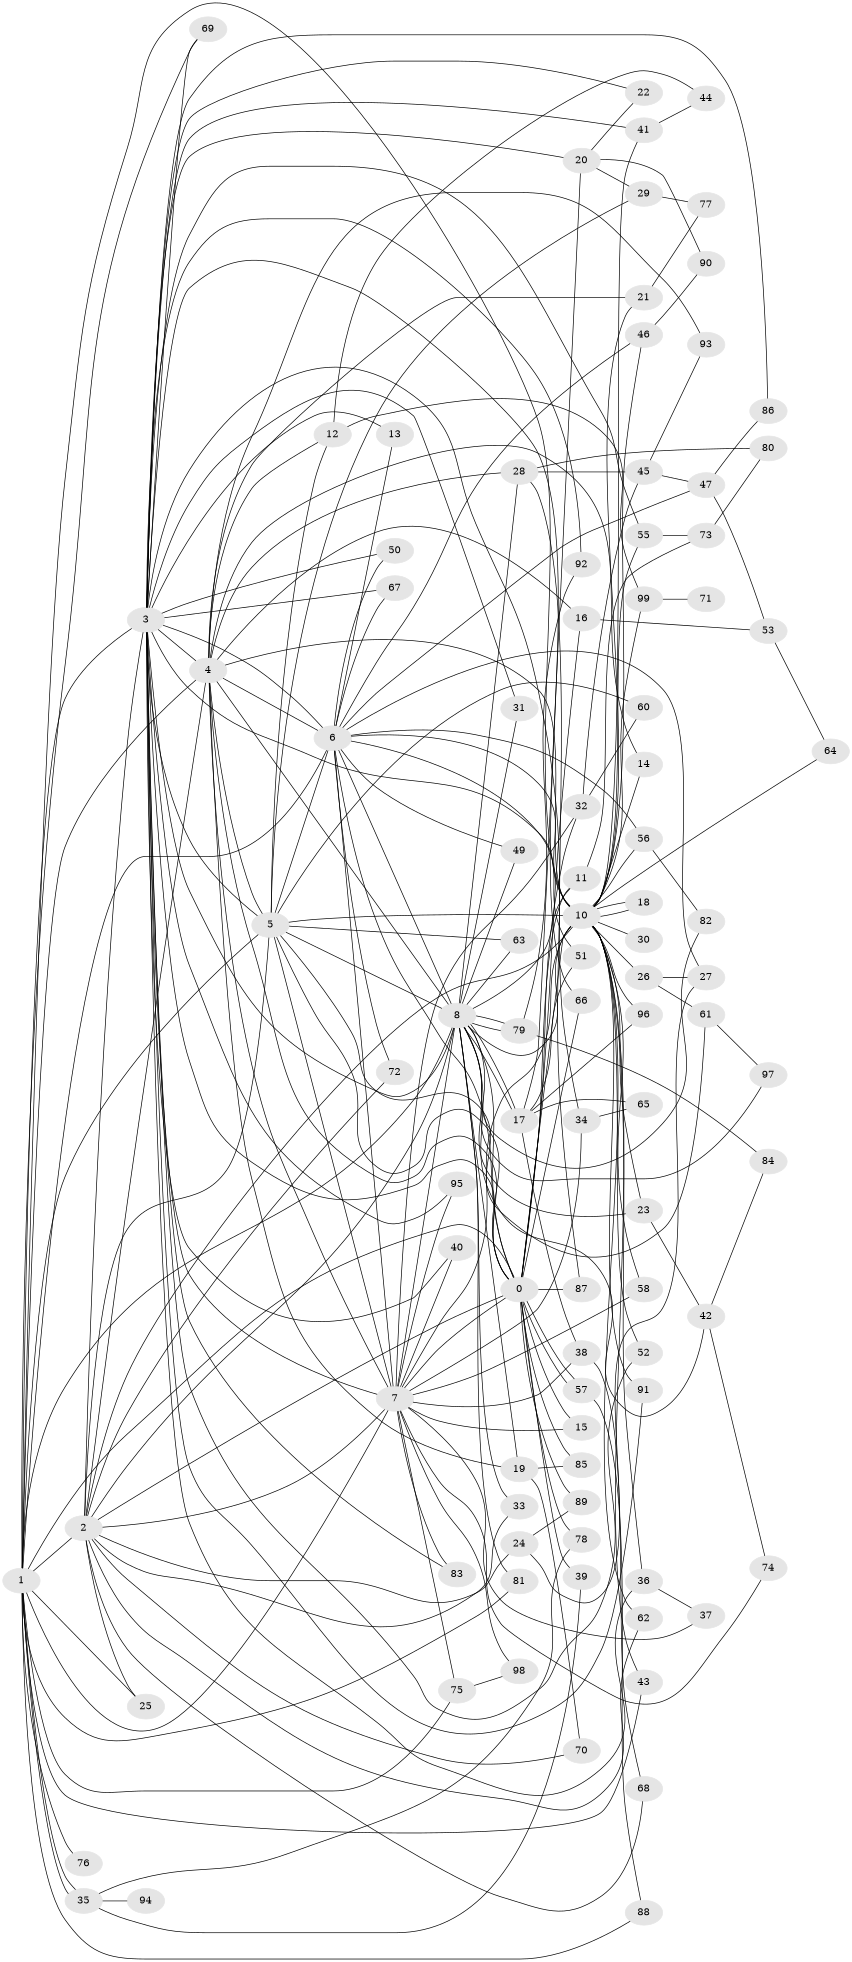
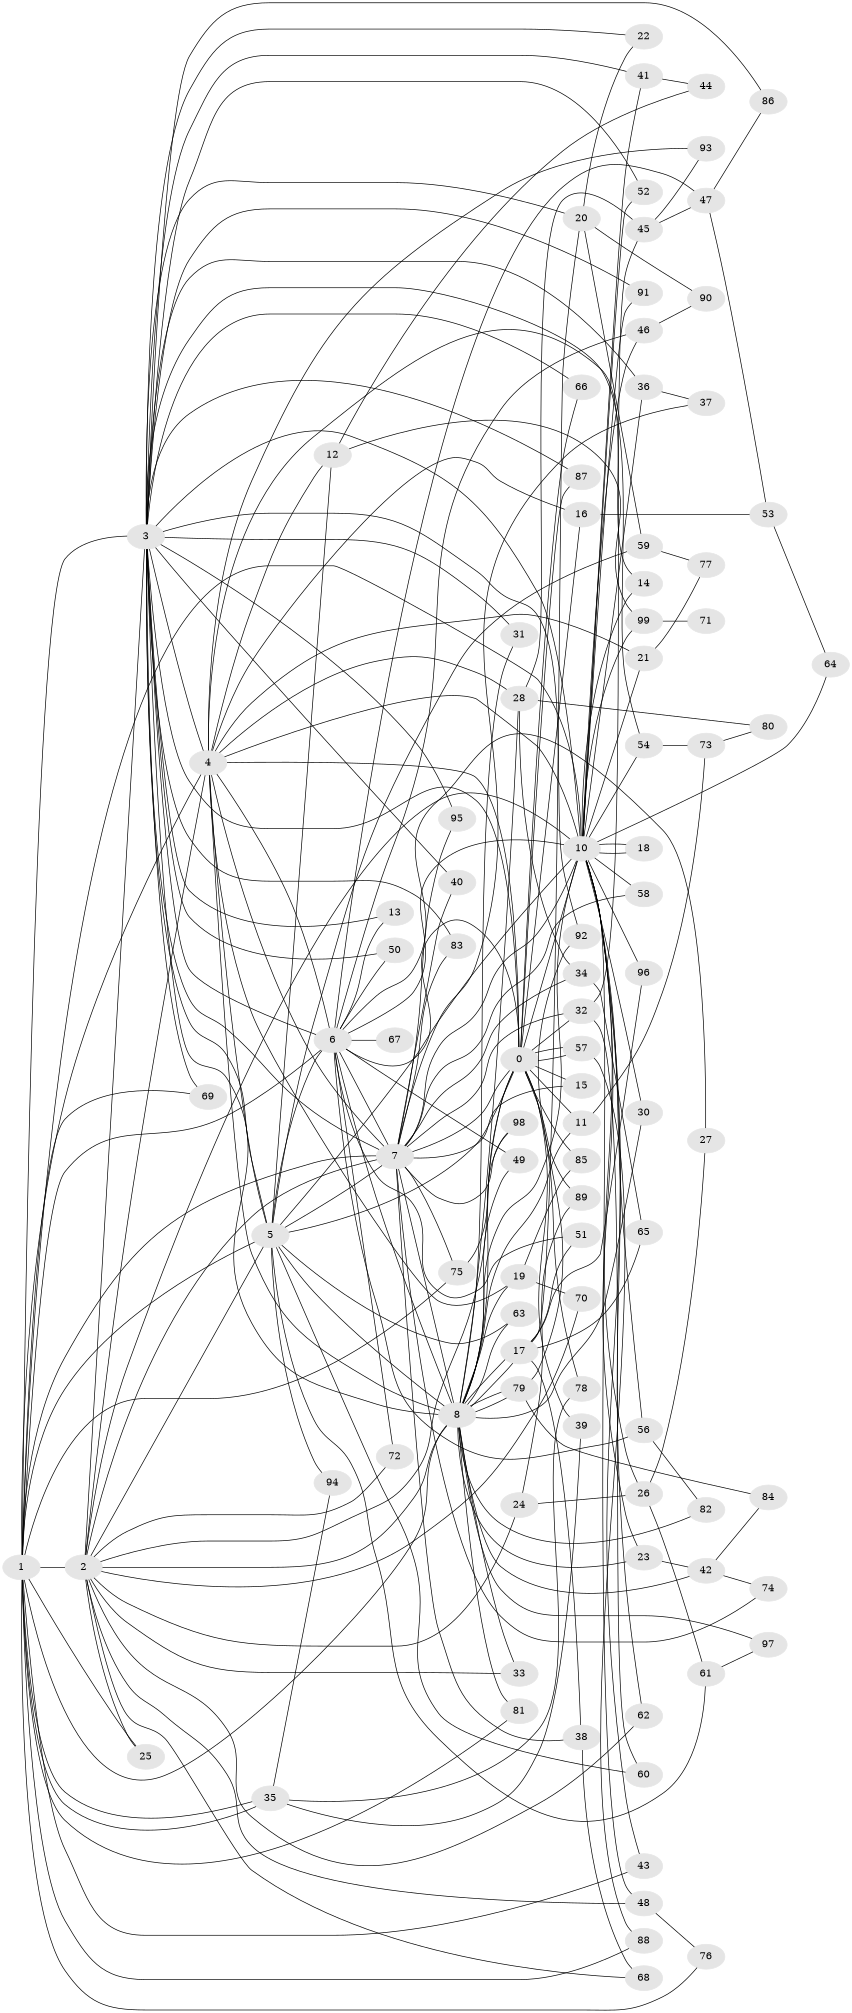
(644, 194) -> (644, 546)
(644, 536) -> (644, 746)
(276, 603) -> none
(645, 1321) -> (582, 1500)
none -> (593, 1333)
(230, 1340) -> none
none -> (283, 1358)
none -> (644, 1903)
